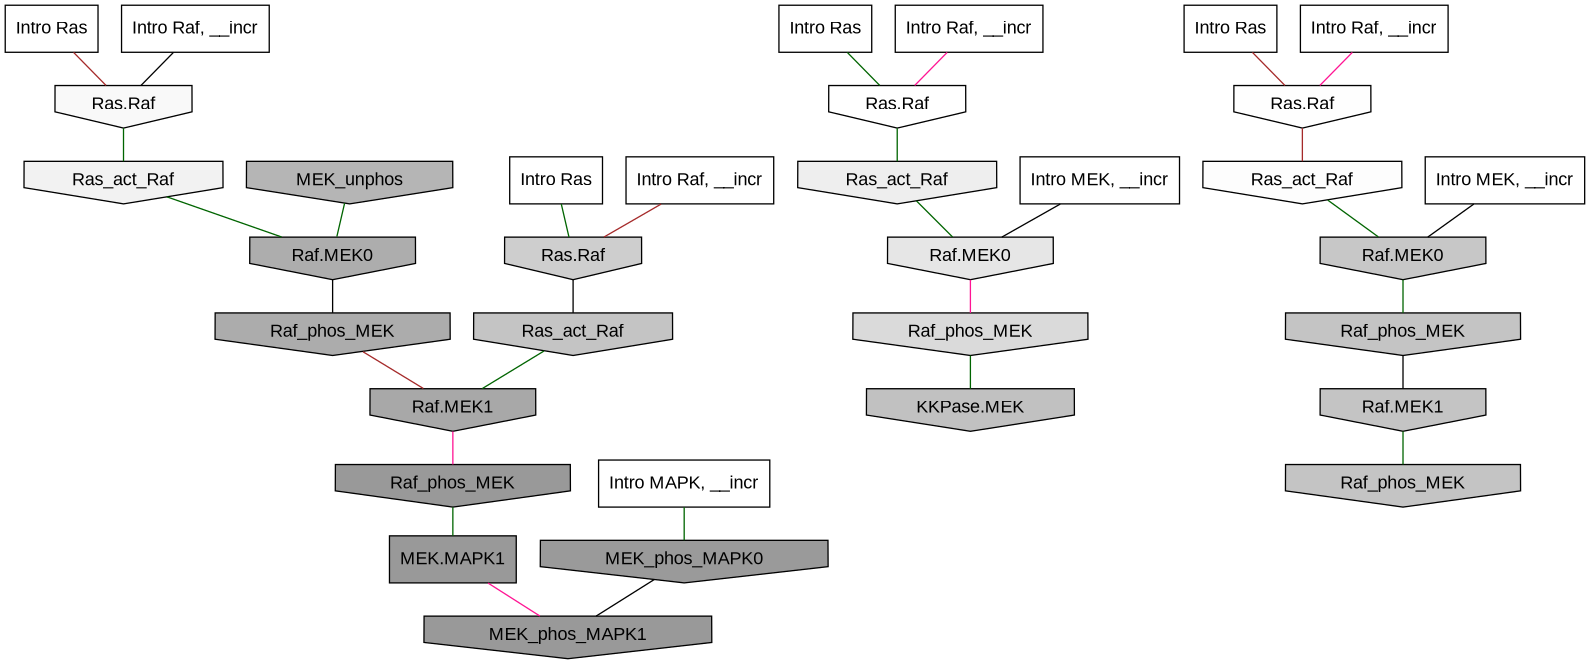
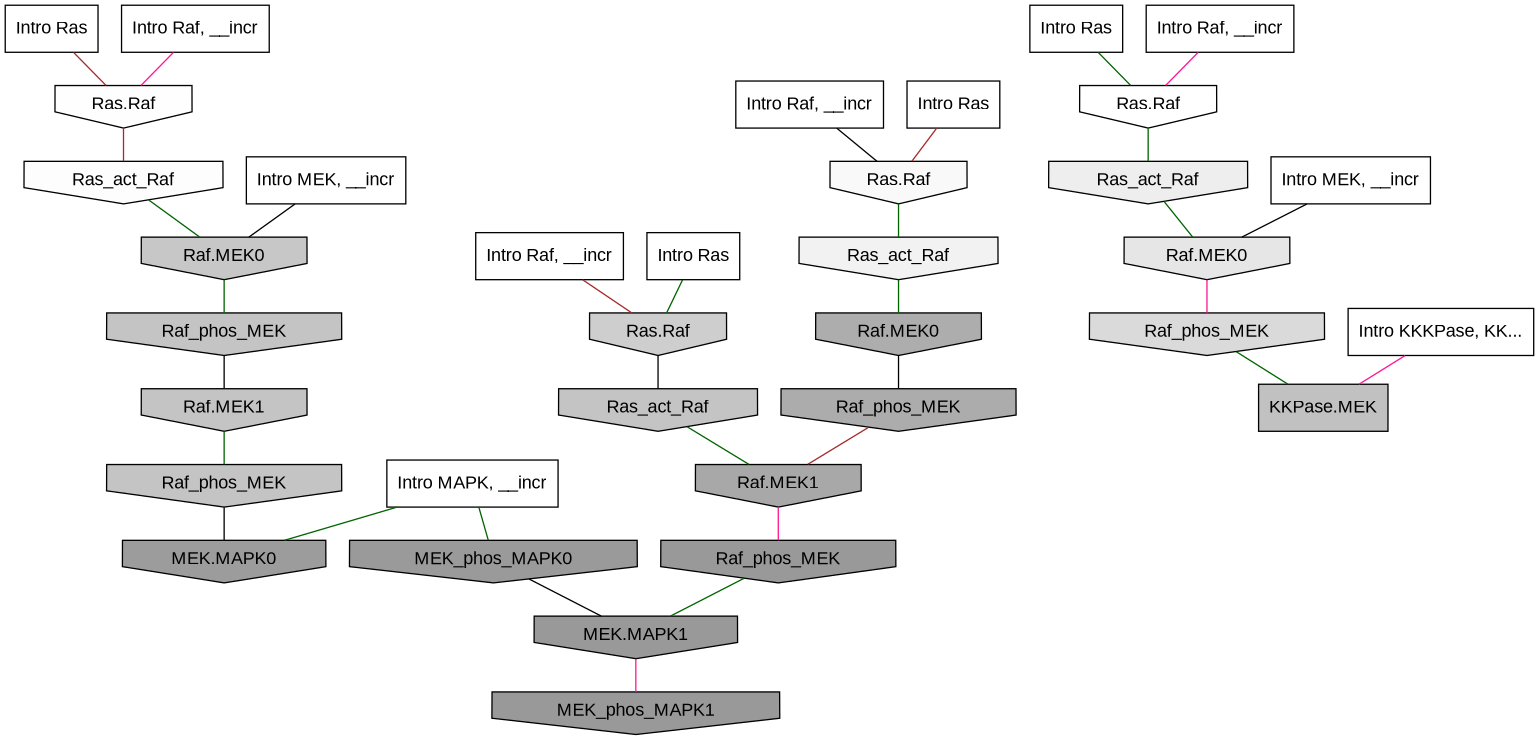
(350, 180) -> none
none -> (1441, 332)
(970, 408) -> (1323, 408)
none -> (224, 559)
(453, 559) -> (636, 635)
(625, 598) -> (565, 598)
